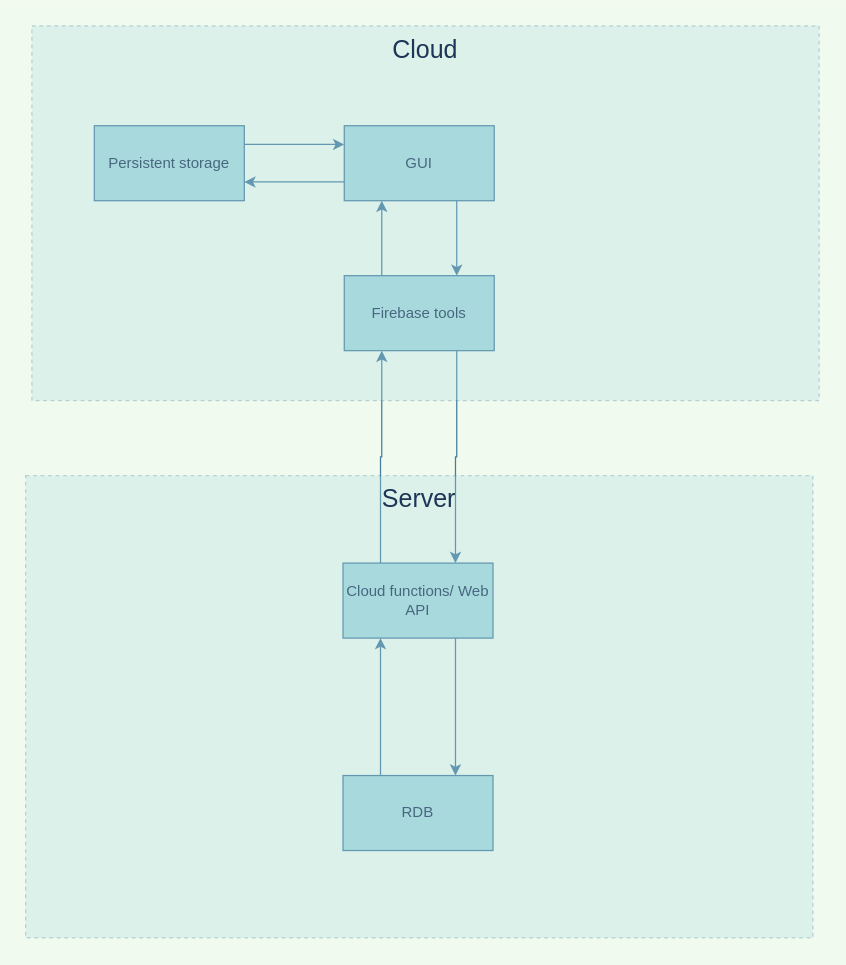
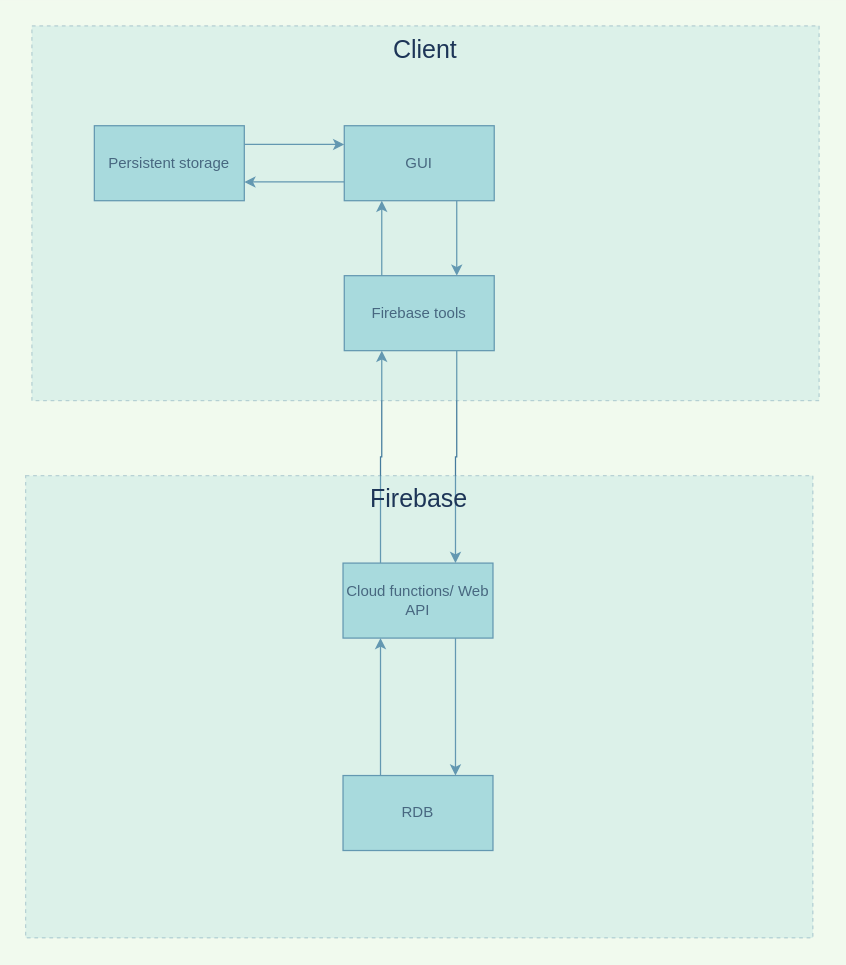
(426, 43) -> (426, 43)
(419, 493) -> (419, 493)
